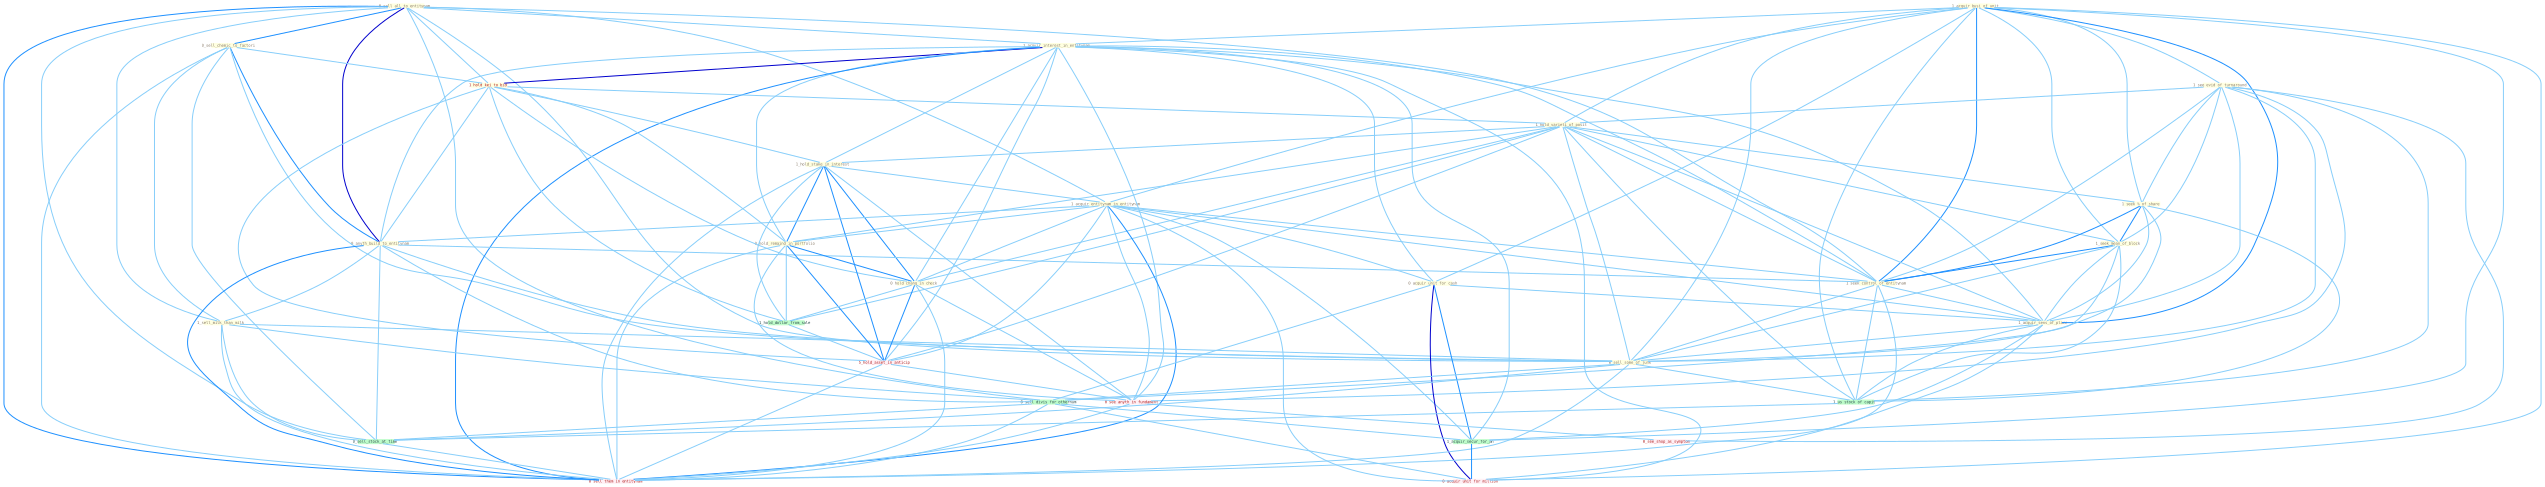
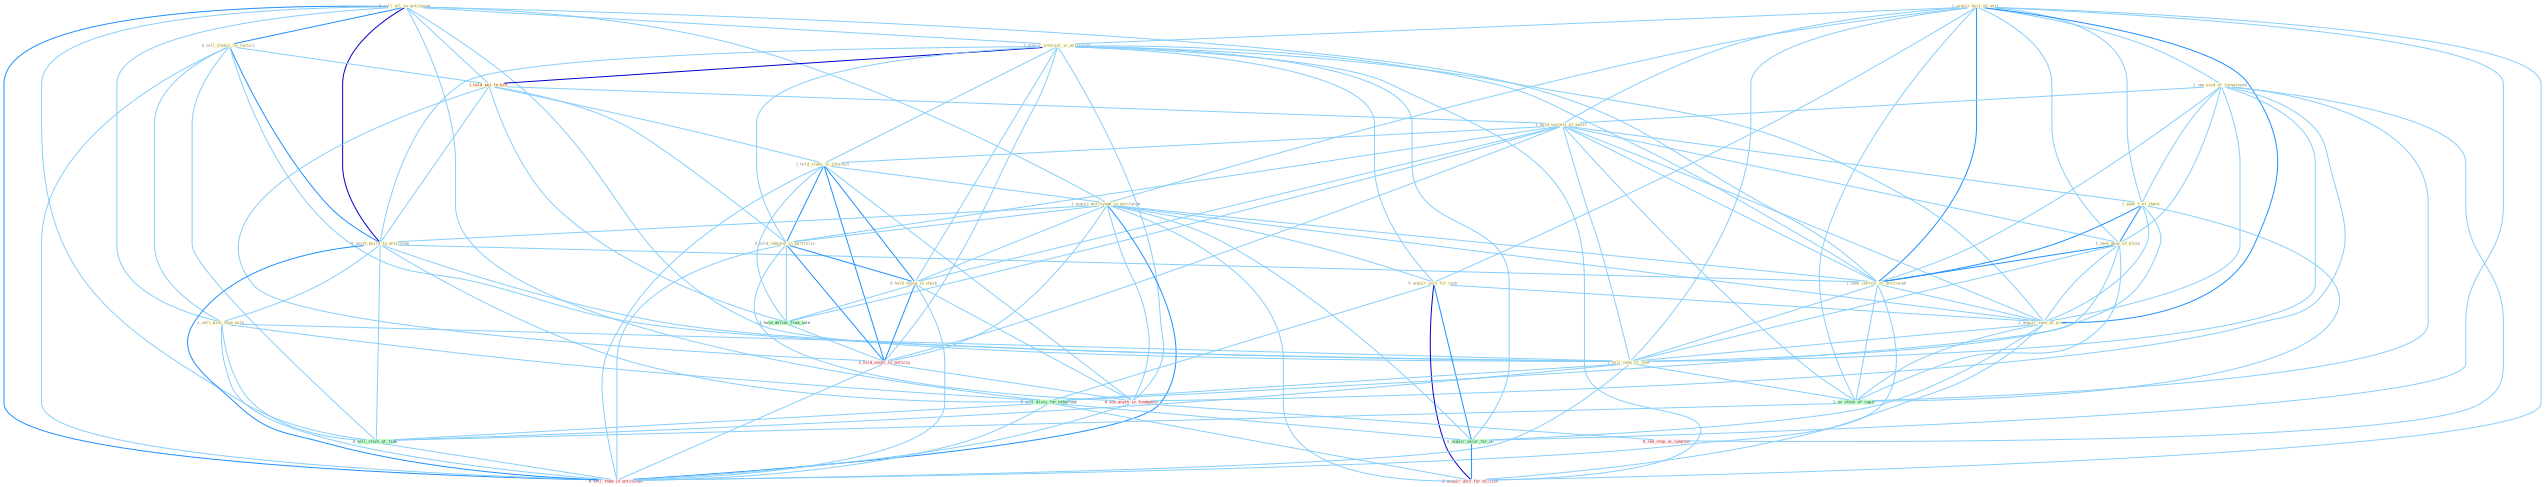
(608, 149) -> none
(687, 211) -> none
(1630, 362) -> (1630, 362)
